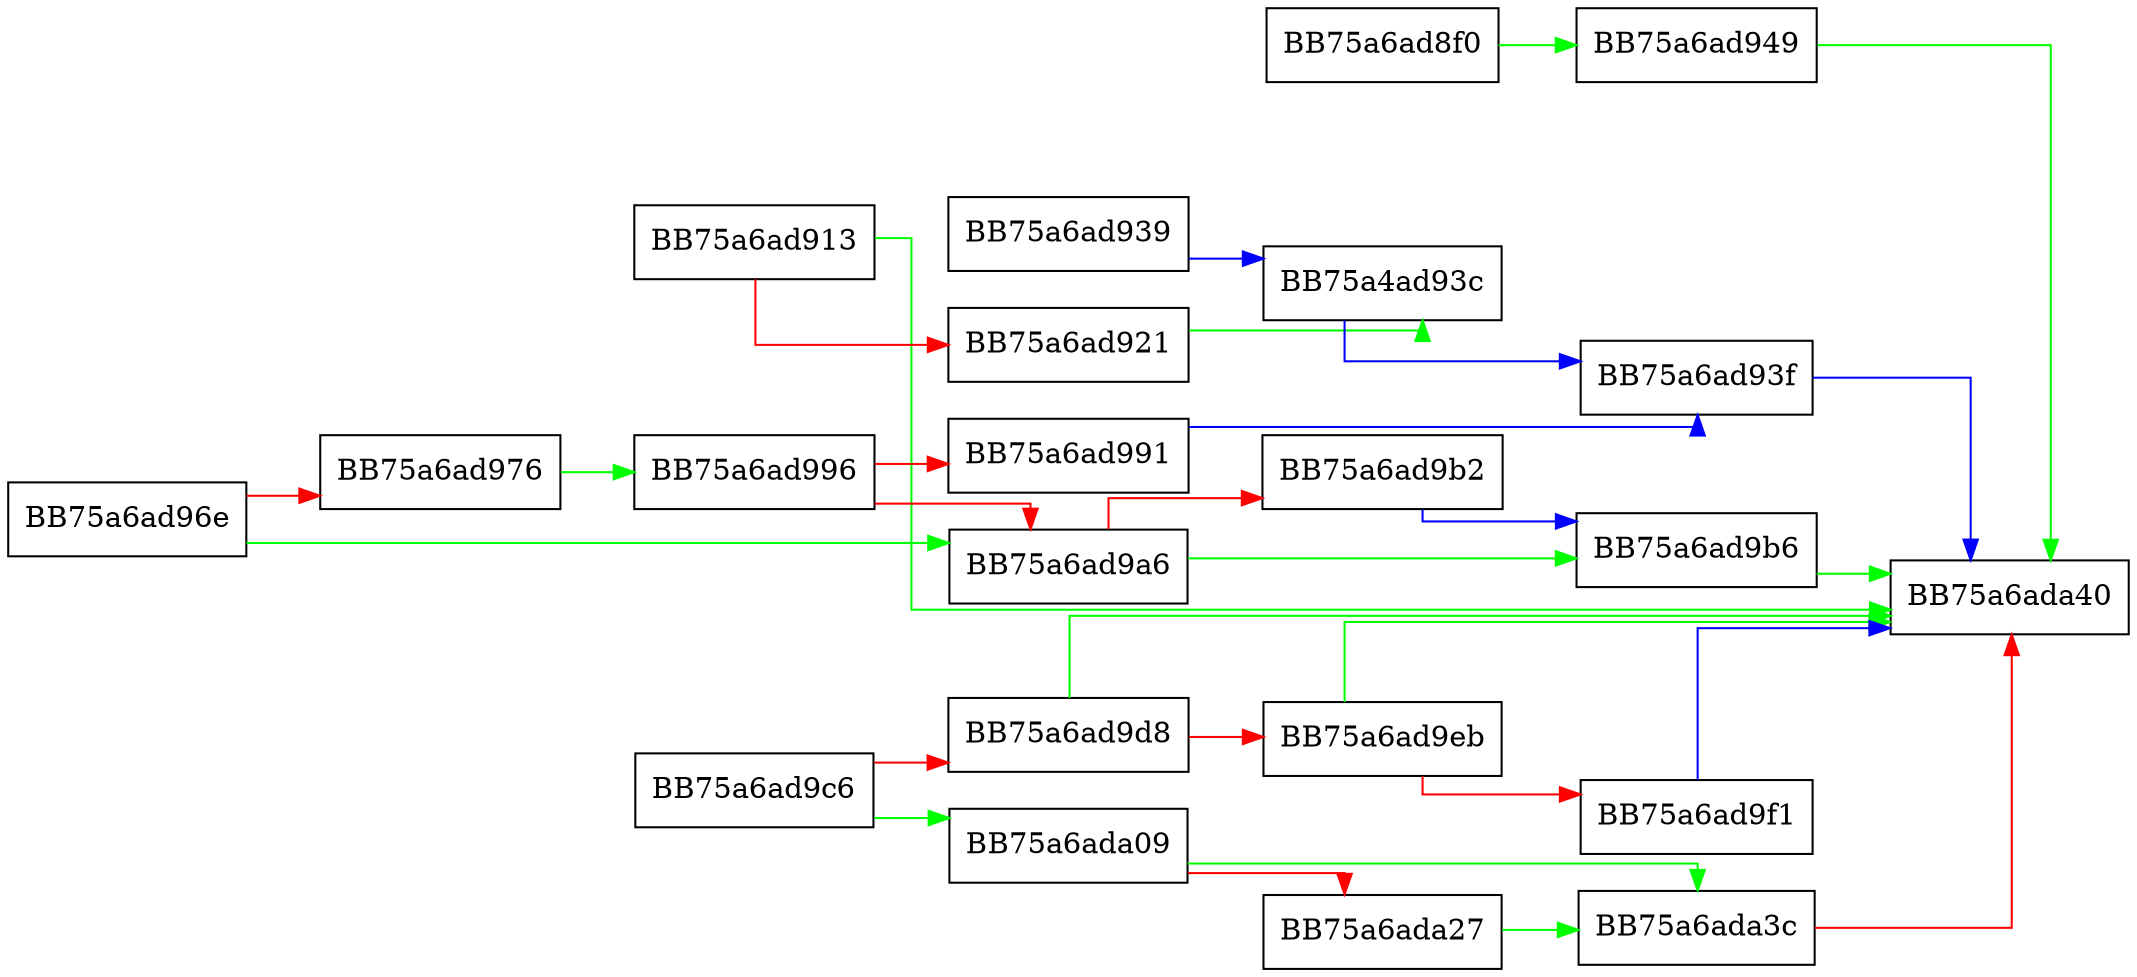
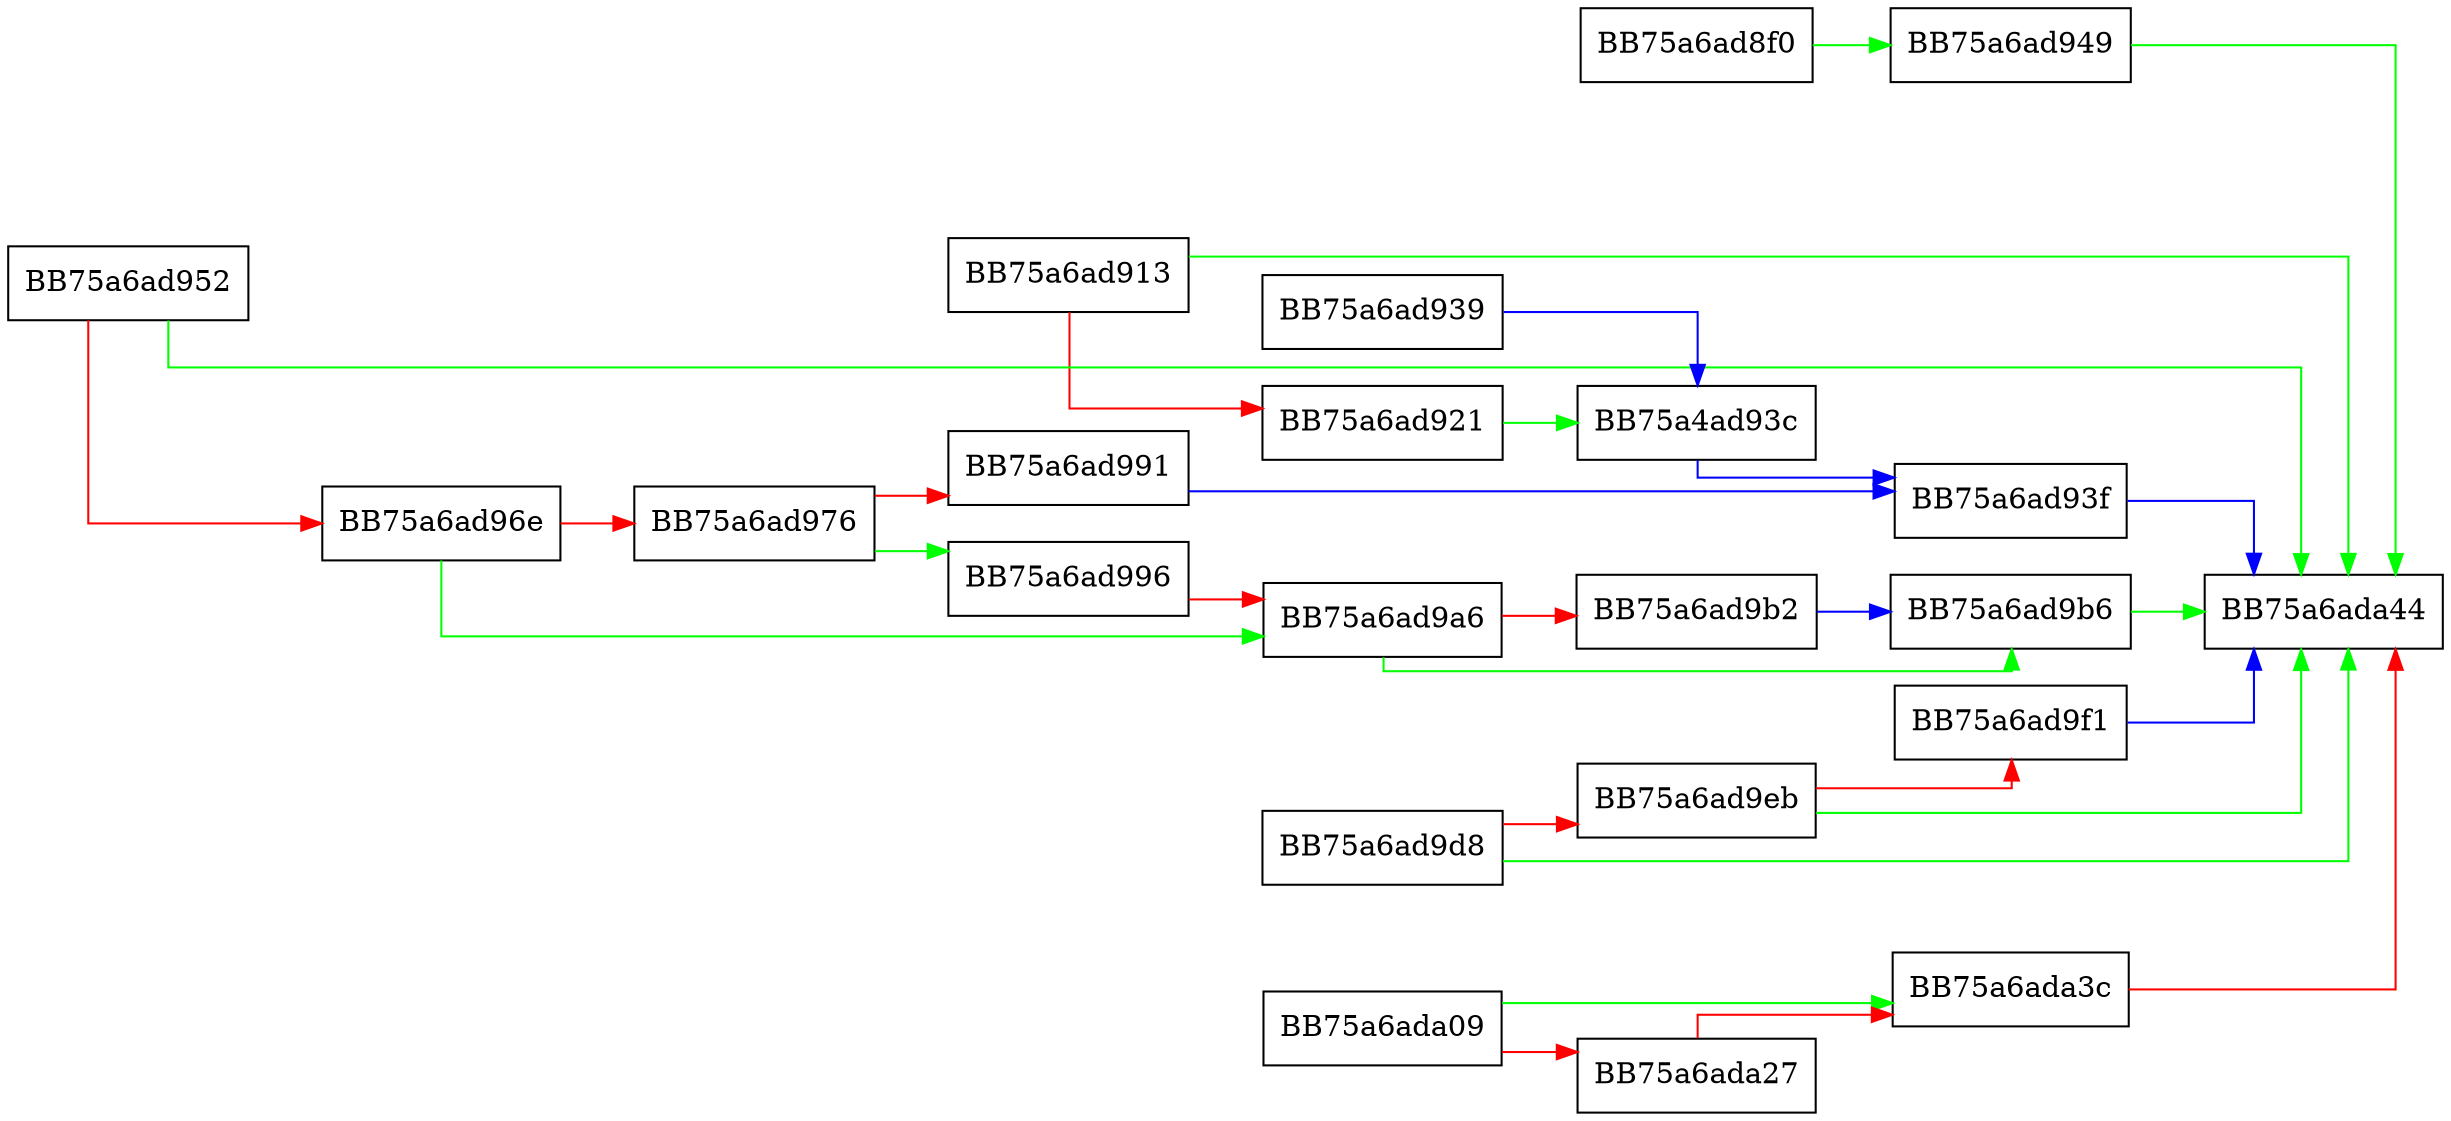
none -> (128, 283)
(899, 464) -> (901, 496)
(2010, 597) -> (2324, 612)
(754, 790) -> none
(1530, 930) -> (1773, 1015)
